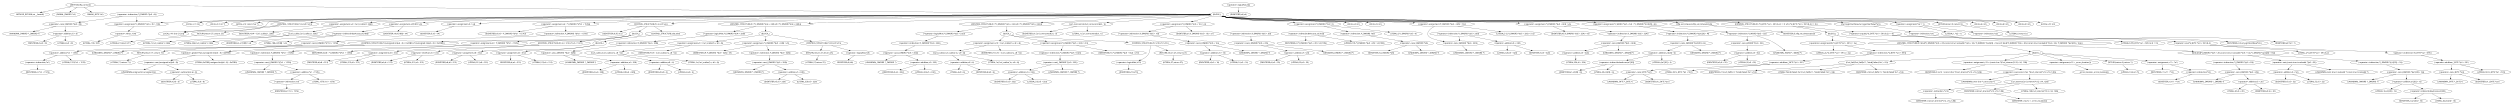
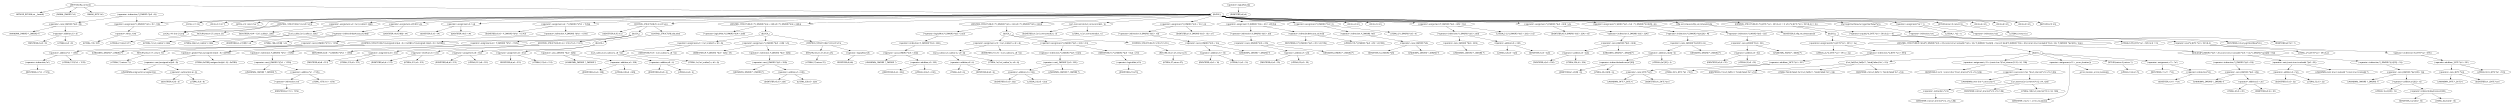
none -> (1251, 24)
(2048, 24) -> (2048, 24)
none -> (461, 34)
(1429, 37) -> (1450, 29)
(1771, 41) -> (1767, 48)
(637, 43) -> none
(1148, 55) -> (1123, 57)
none -> (1544, 63)
(2006, 96) -> (2068, 89)
